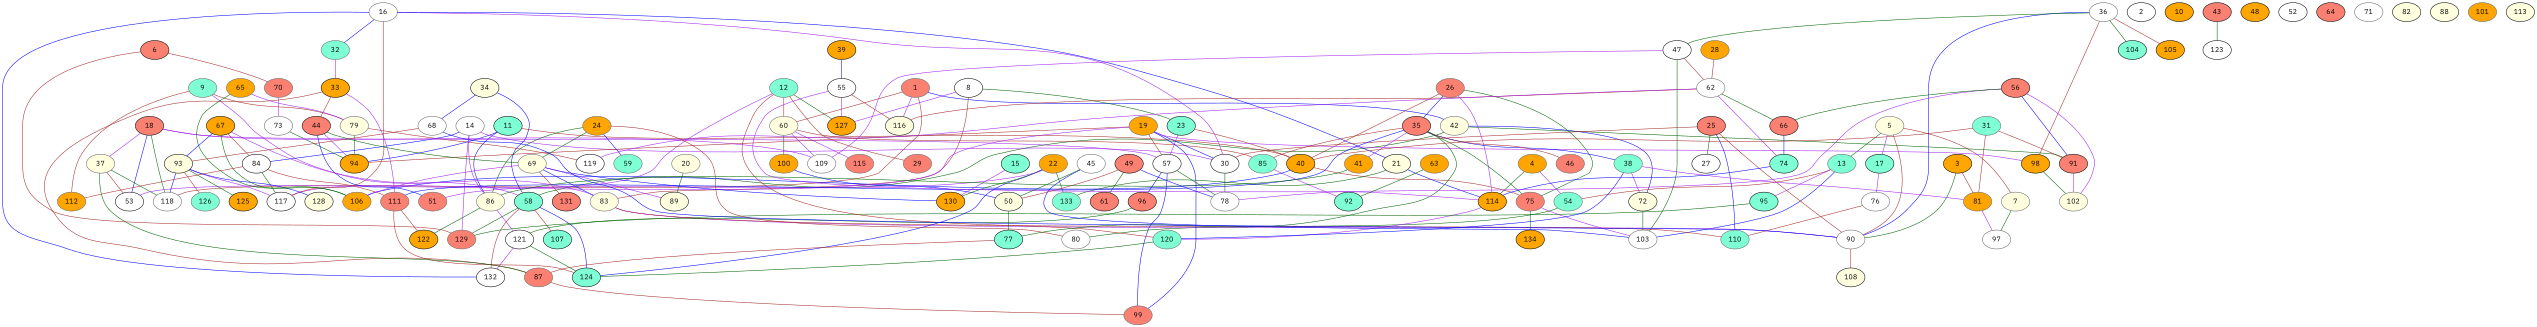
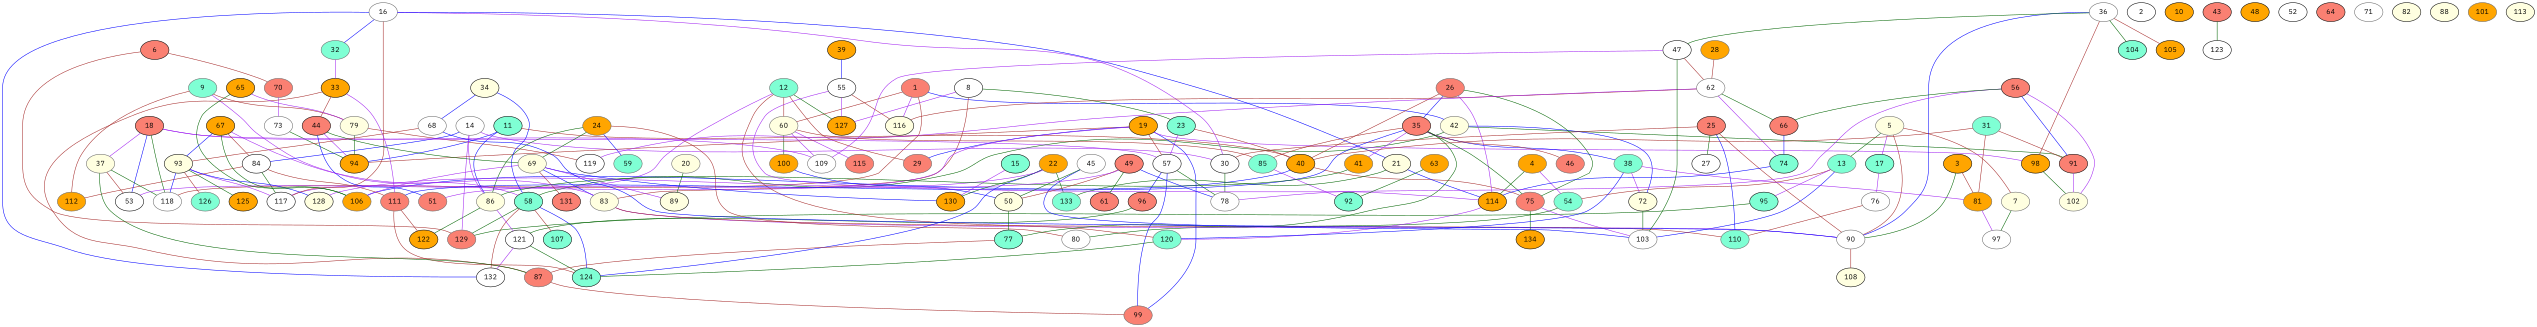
(241, 88) -> (241, 88)
(1143, 126) -> (1143, 126)
(1196, 150) -> (1028, 137)
none -> (704, 182)
